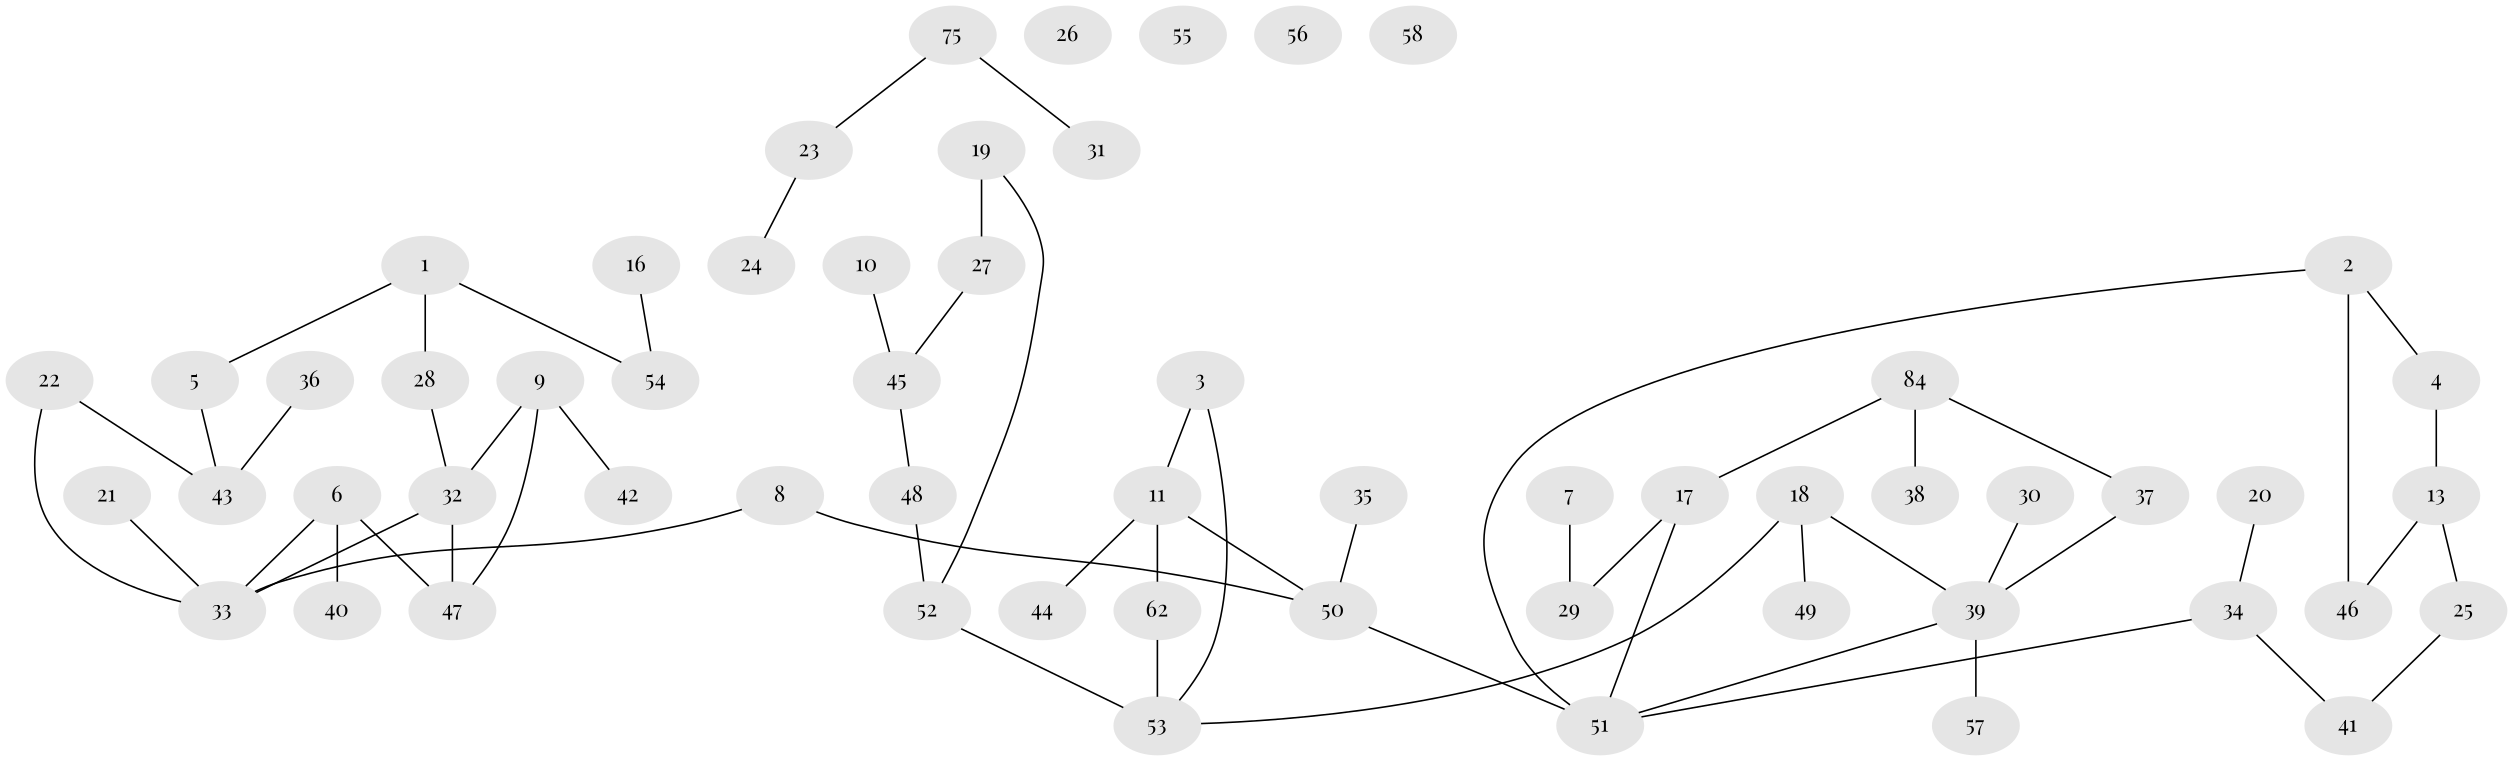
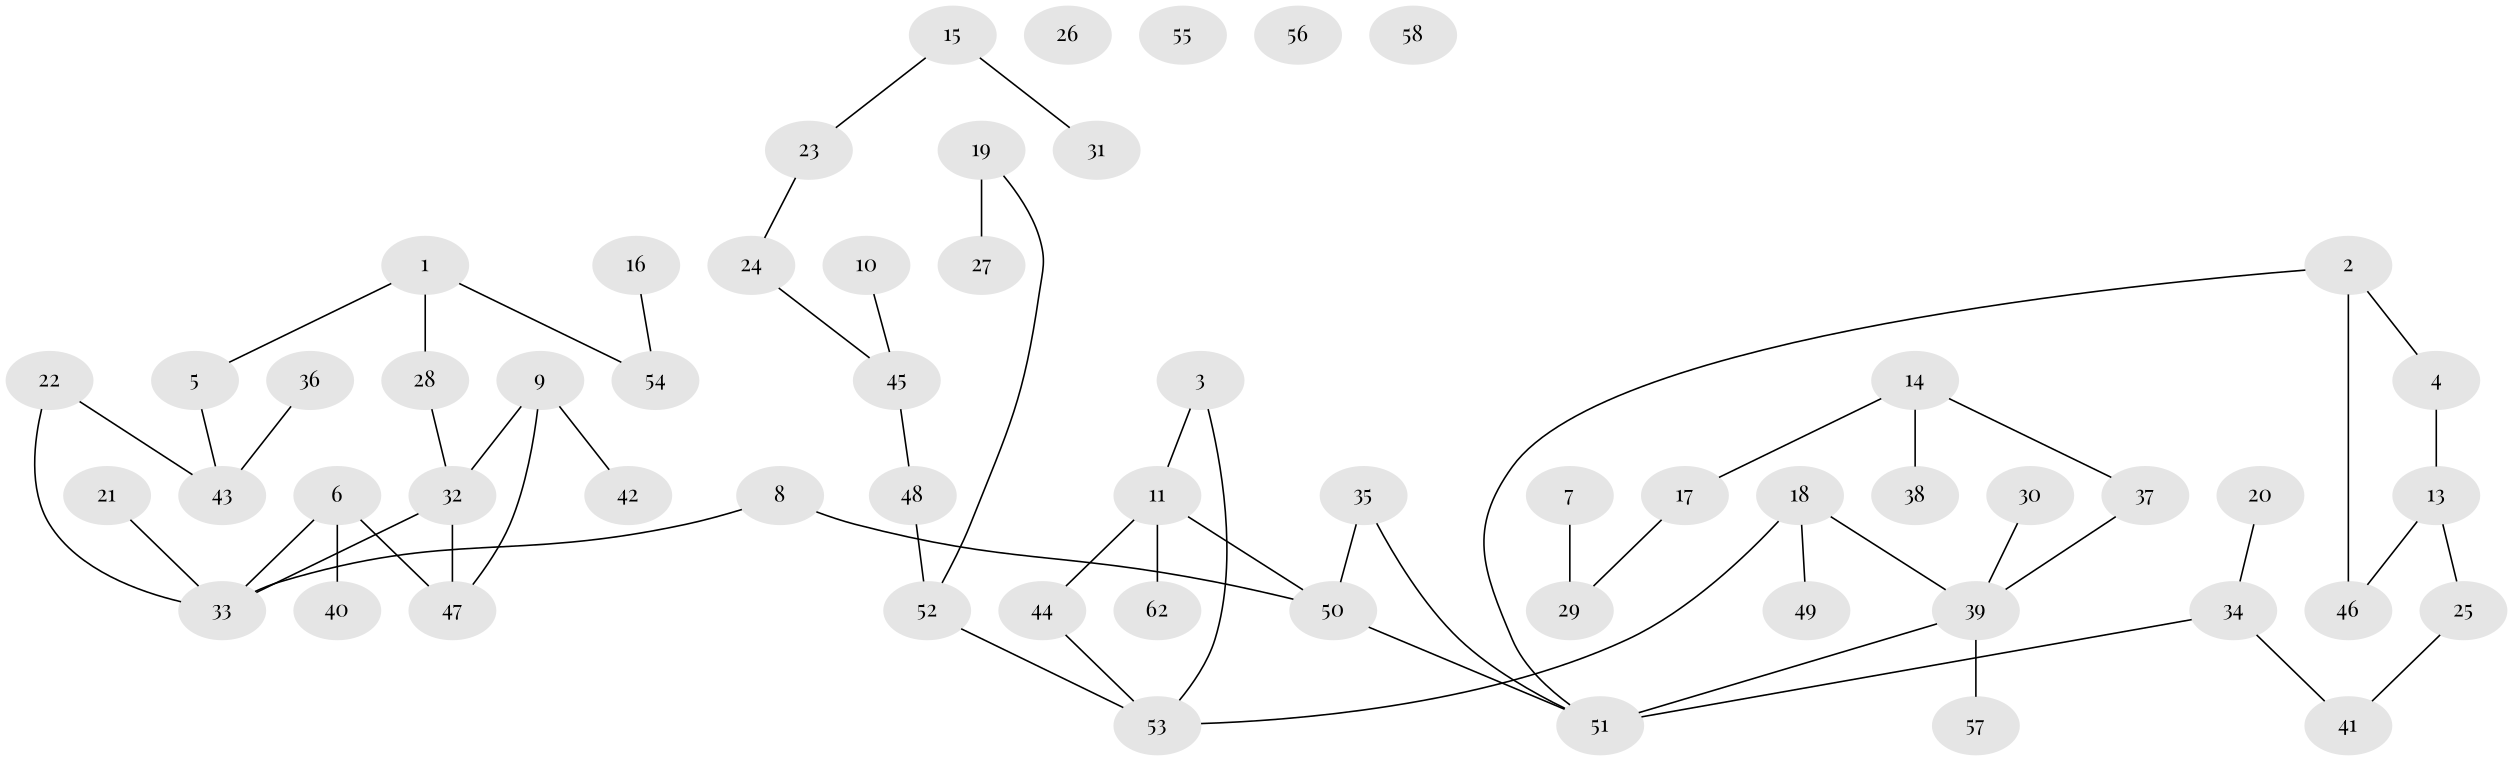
(953, 35) -> (953, 35)
(939, 323) -> (824, 323)
(1915, 380) -> (1915, 380)
(1643, 610) -> (1454, 633)
(1157, 668) -> (1100, 668)
